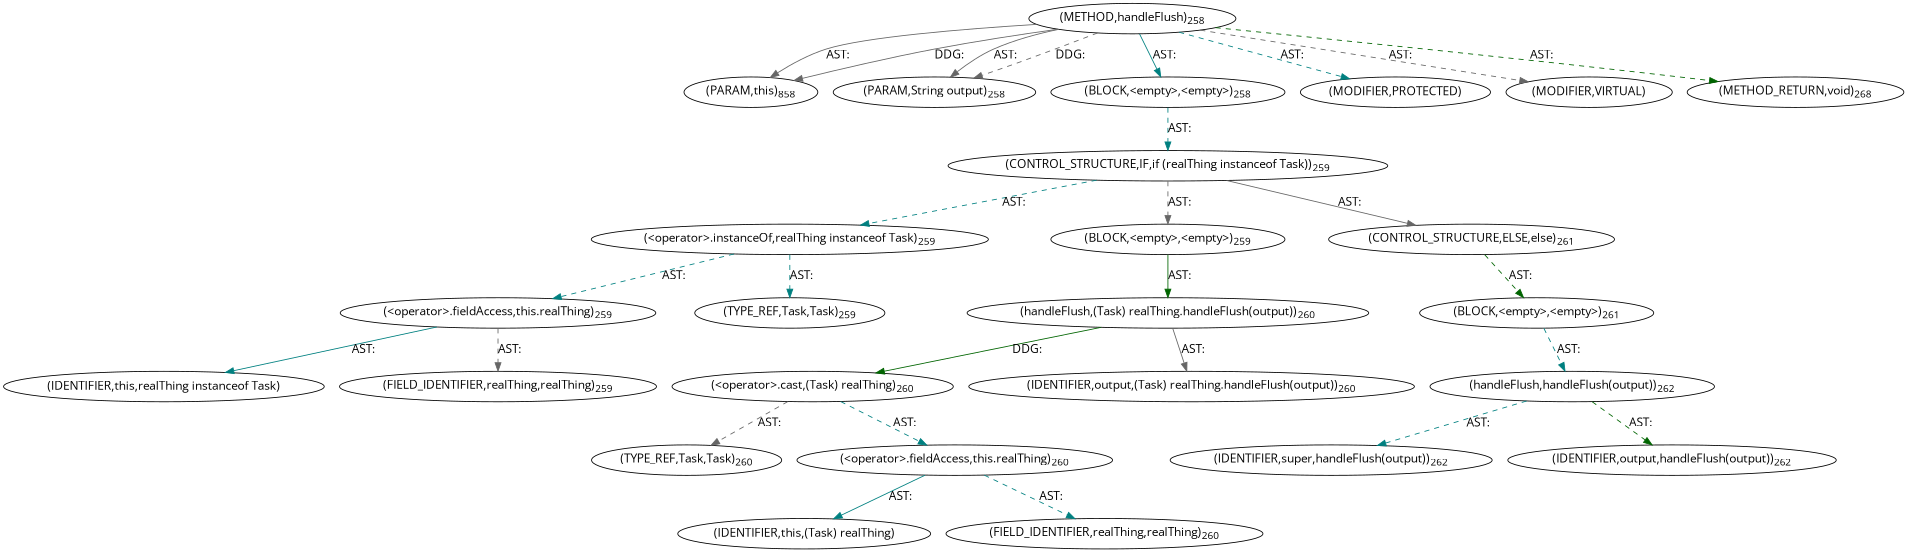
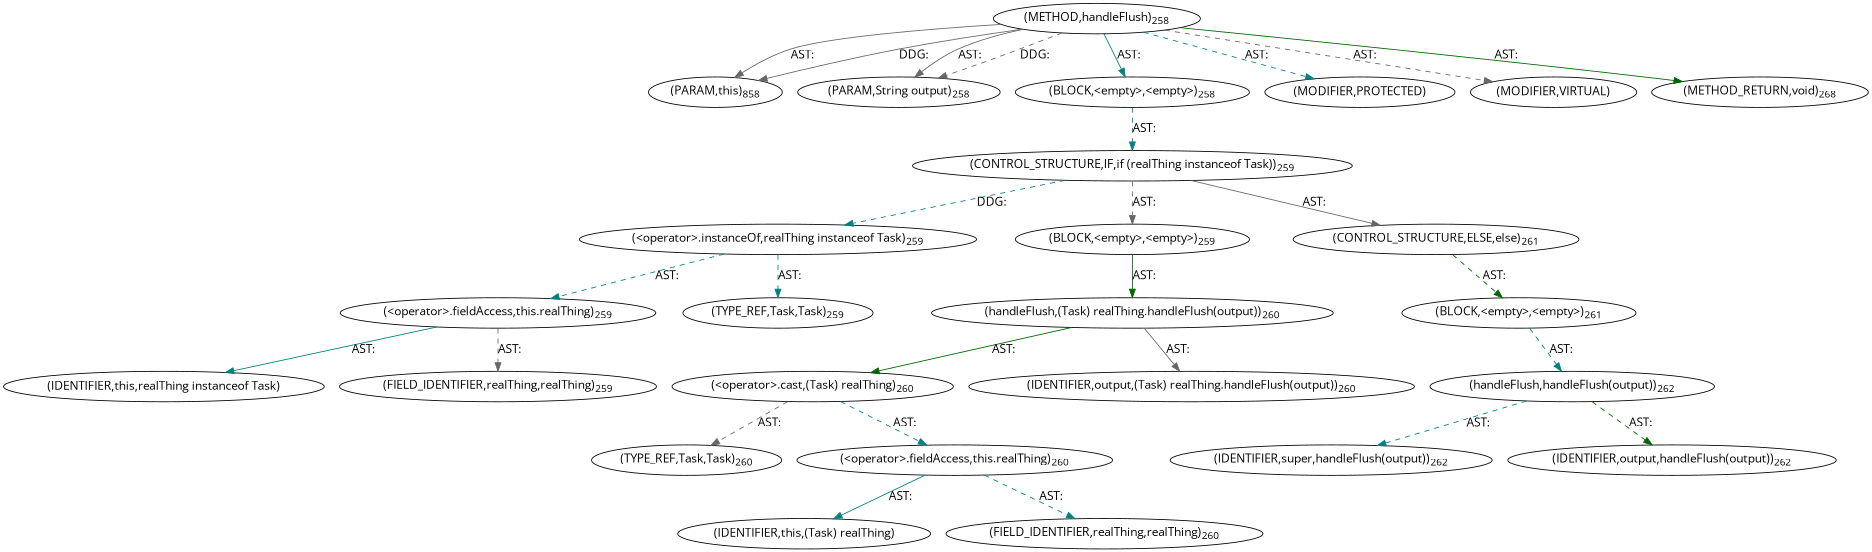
(1463, 53) -> (1427, 53)
(1016, 203) -> (994, 203)
(1029, 350) -> (1006, 350)
